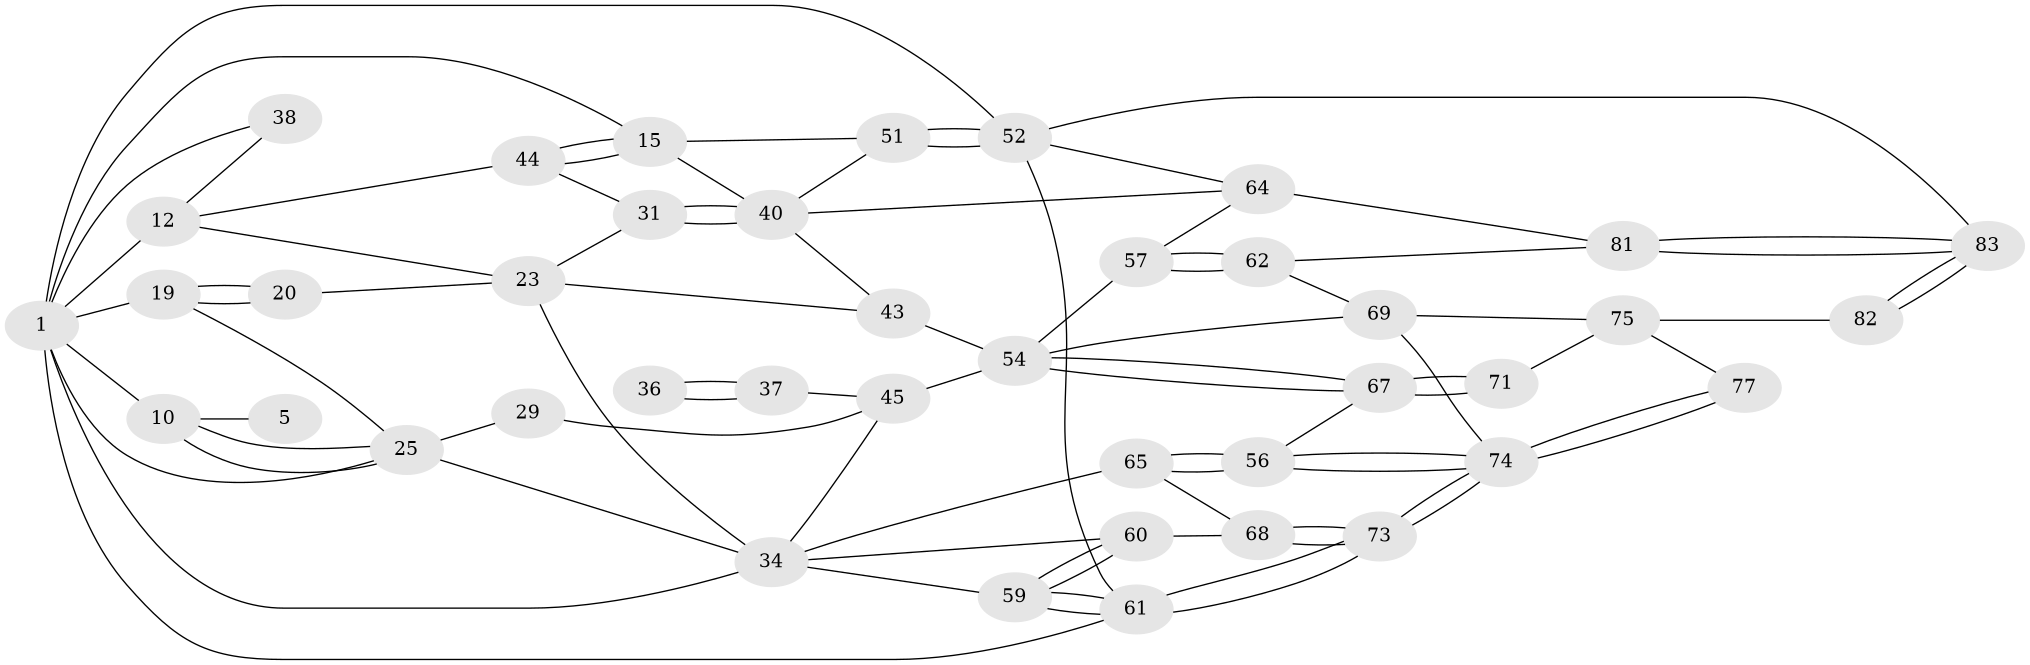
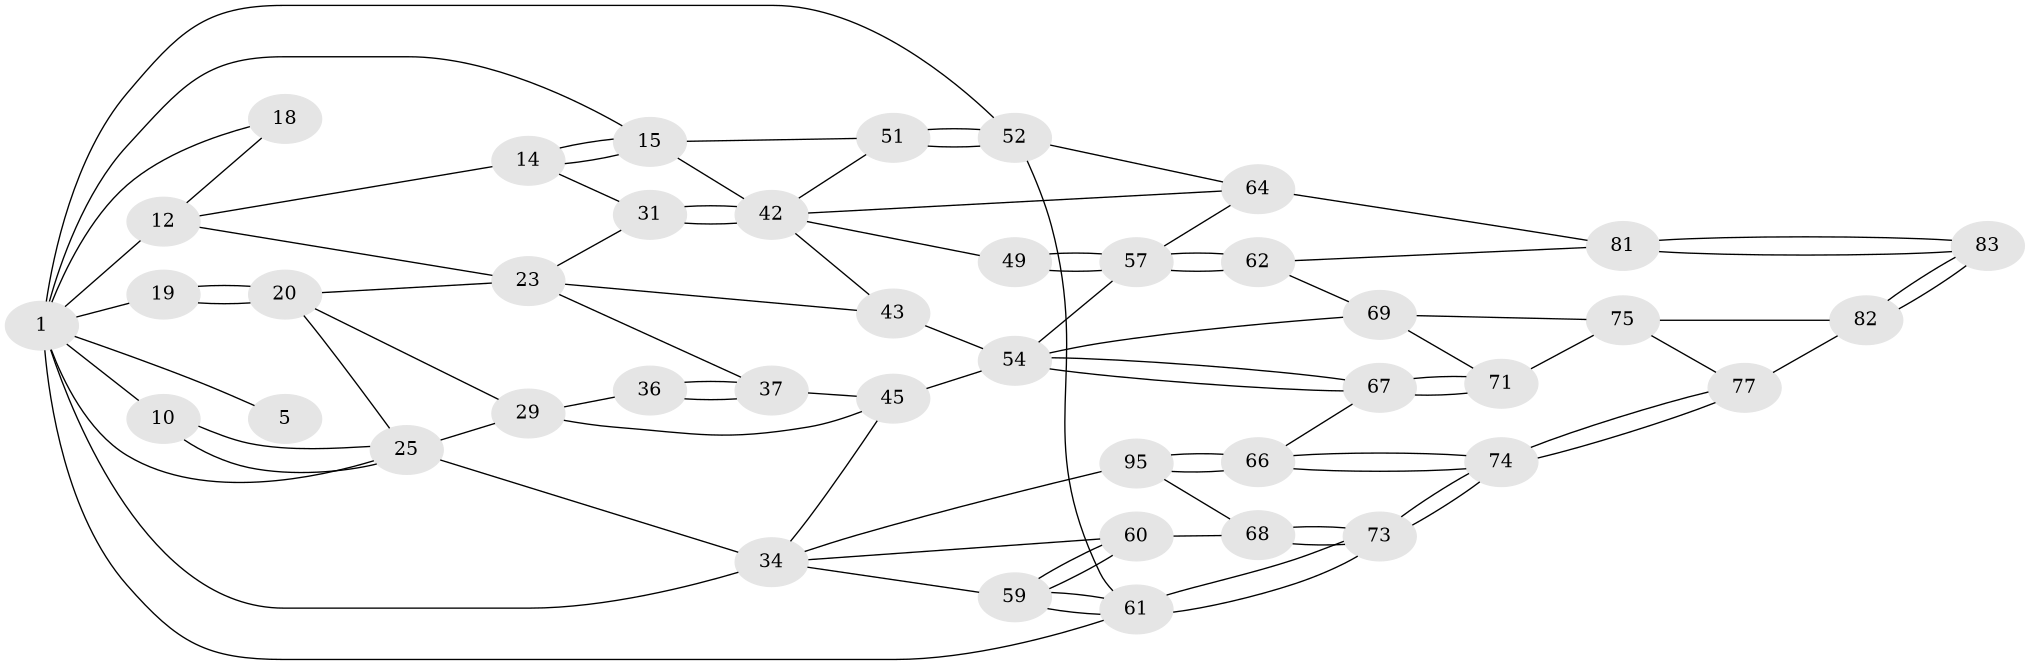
(1528, 97) -> none
(285, 119) -> (285, 119)
(528, 161) -> (528, 161)
(772, 215) -> (772, 215)
none -> (1015, 262)
none -> (407, 354)
none -> (1805, 354)
(293, 364) -> (347, 371)
none -> (589, 402)
(1453, 404) -> (1441, 349)
(225, 419) -> (165, 369)
(625, 440) -> (650, 336)
(1258, 462) -> (1258, 462)
(1137, 464) -> (1137, 464)
